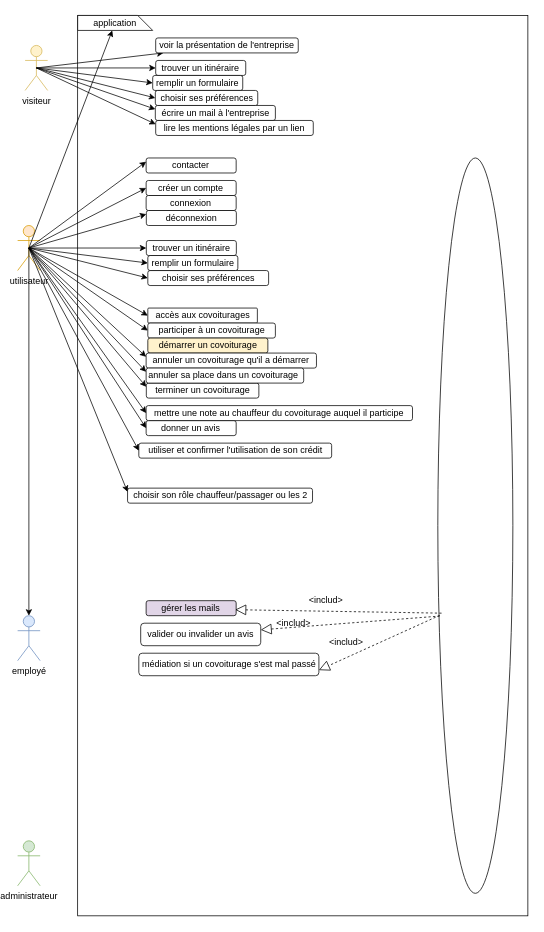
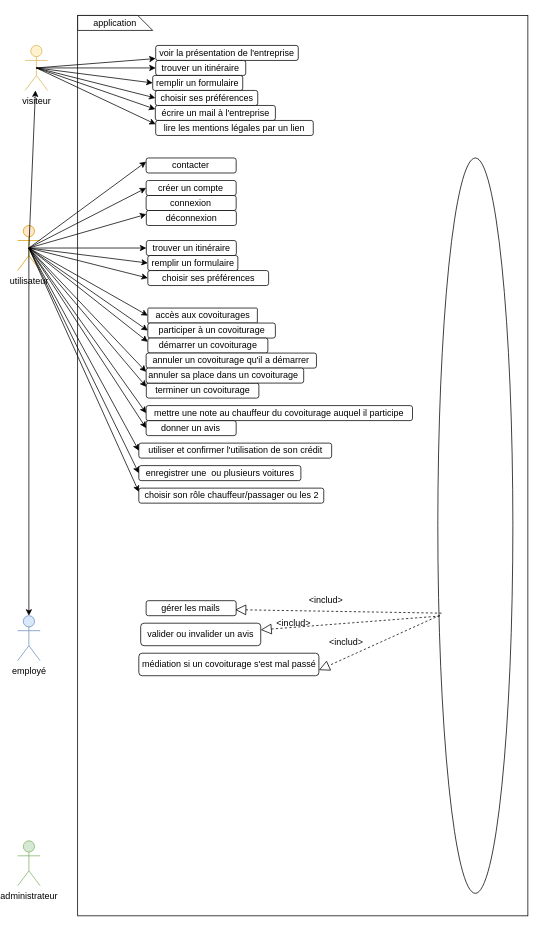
(227, 45) -> (227, 53)
(71, 139) -> (96, 301)
(96, 310) -> (32, 165)
(208, 345) -> (208, 345)
none -> (91, 376)
none -> (220, 473)
(220, 495) -> (231, 495)
(191, 608) -> (191, 608)
